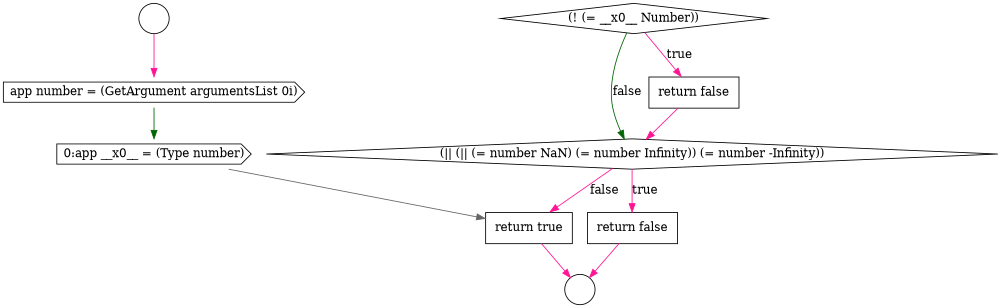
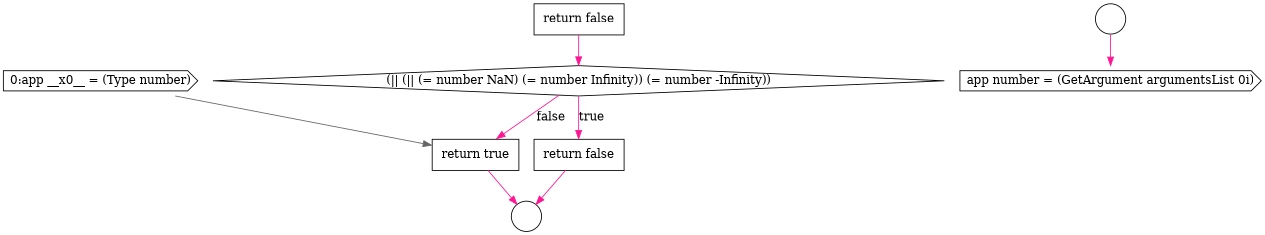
(634, 19) -> none
(154, 119) -> none
